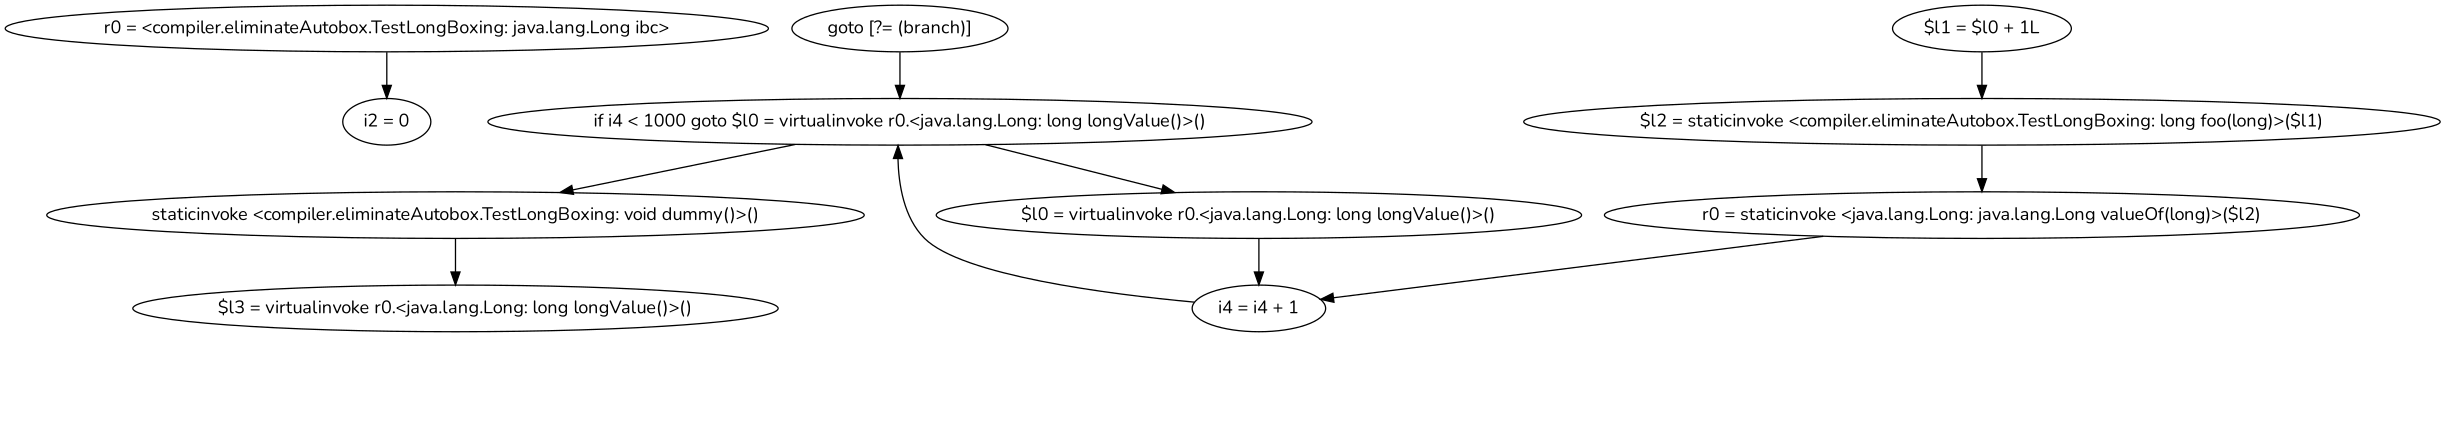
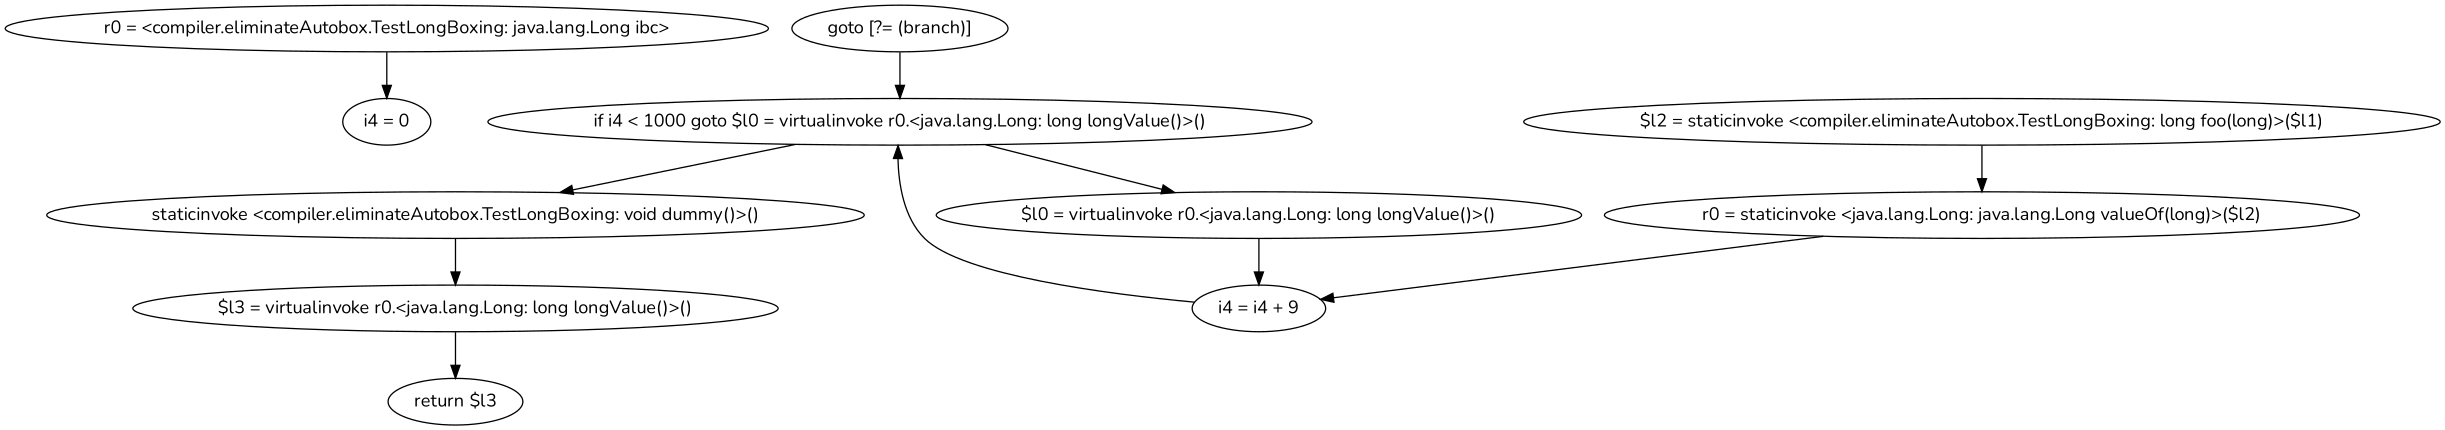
(1982, 29) -> none
(387, 122) -> (387, 122)
(1259, 308) -> (1259, 308)
none -> (455, 402)
